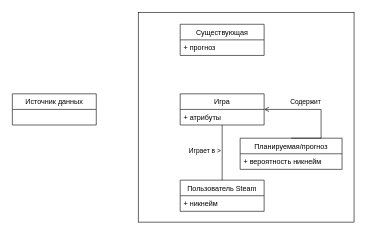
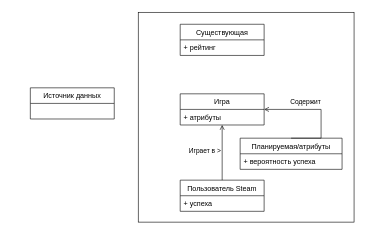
(201, 48) -> (201, 48)
(54, 110) -> (72, 104)
(222, 128) -> (222, 128)
(291, 146) -> (291, 146)
(284, 162) -> (282, 162)
(201, 204) -> (199, 204)
